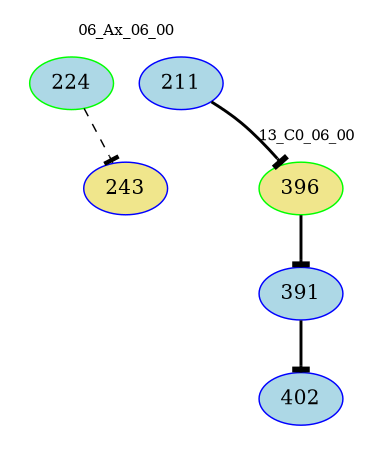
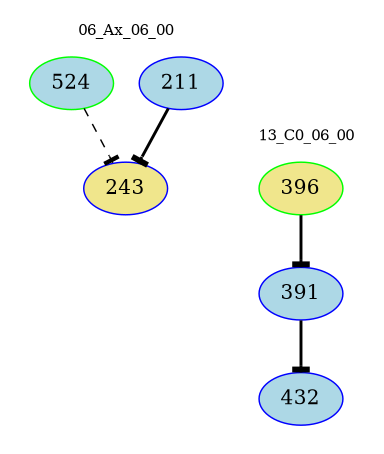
(72, 83) -> (72, 83)
(256, 136) -> (155, 133)
(301, 399) -> (301, 399)
